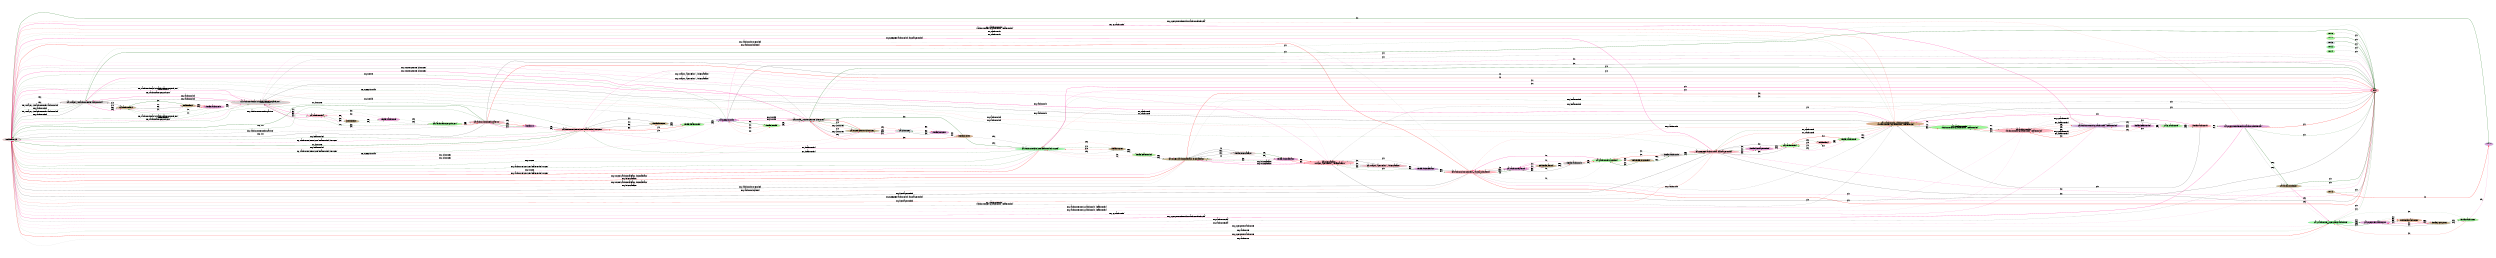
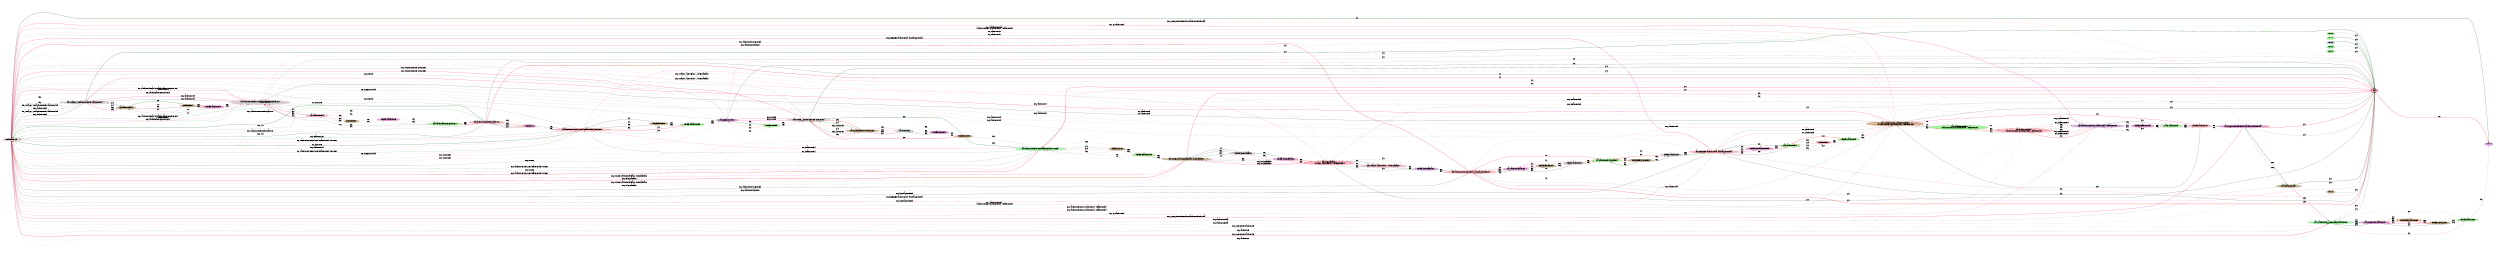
(2289, 186) -> (2289, 186)
(2429, 198) -> (2434, 117)
